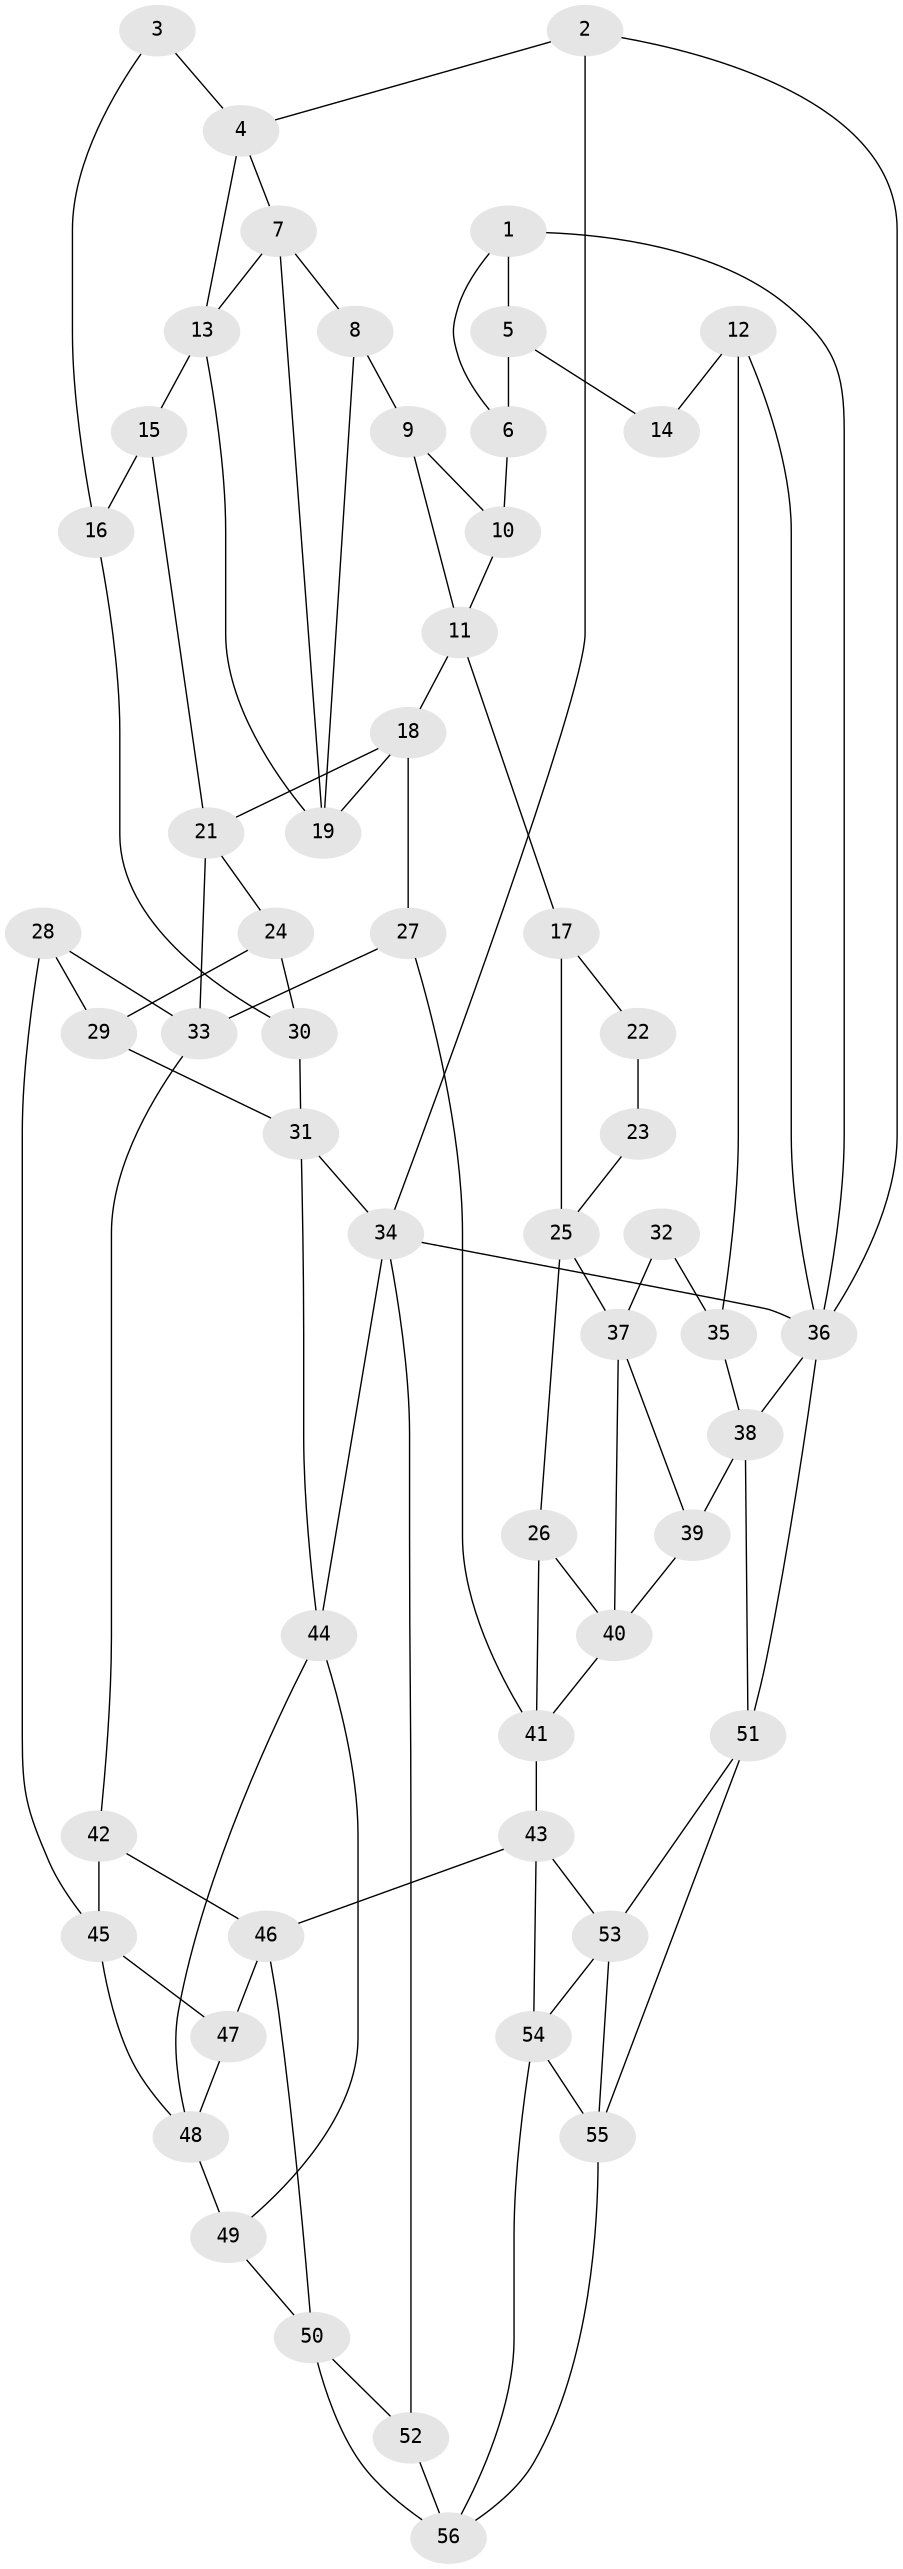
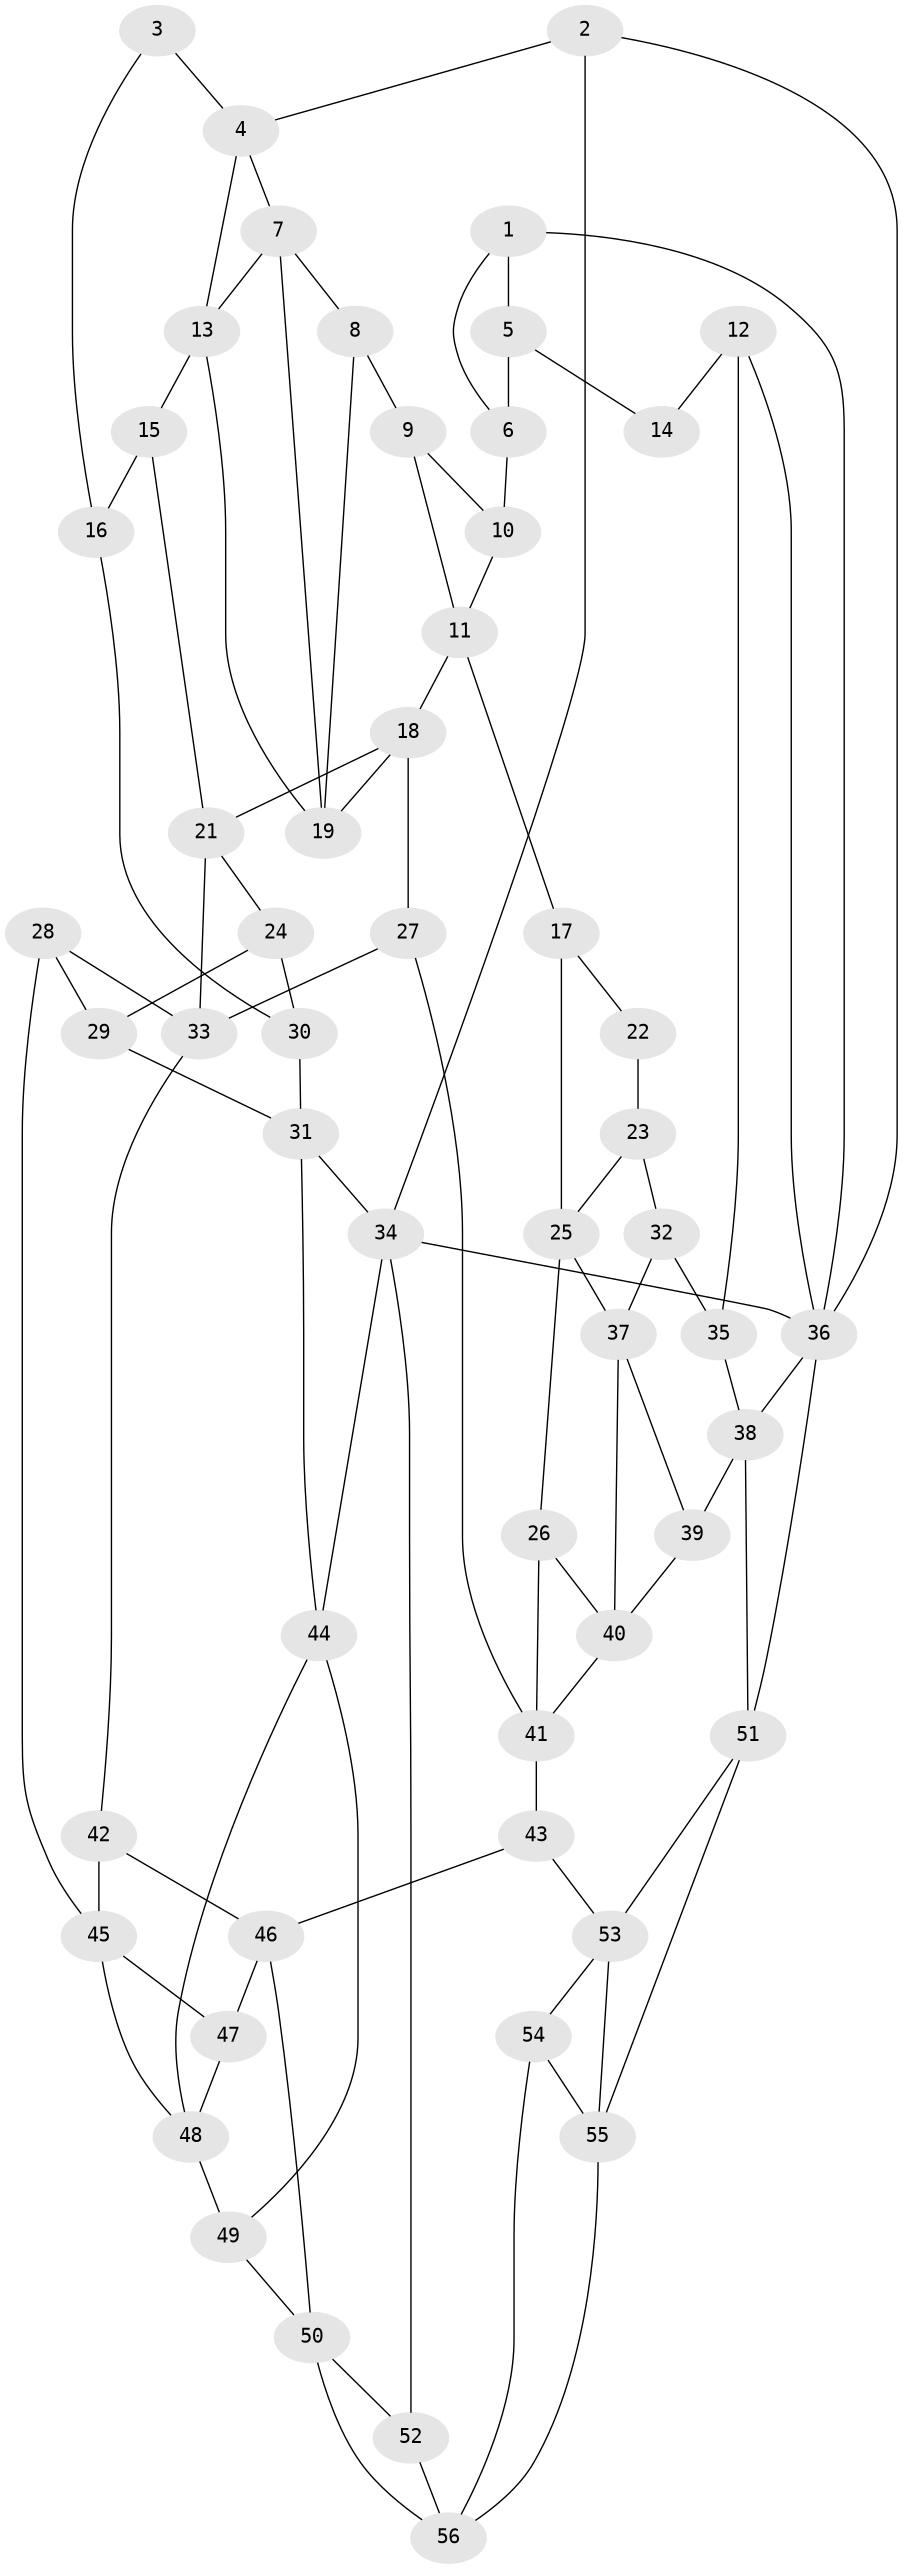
none -> (650, 1184)
(535, 1936) -> none
